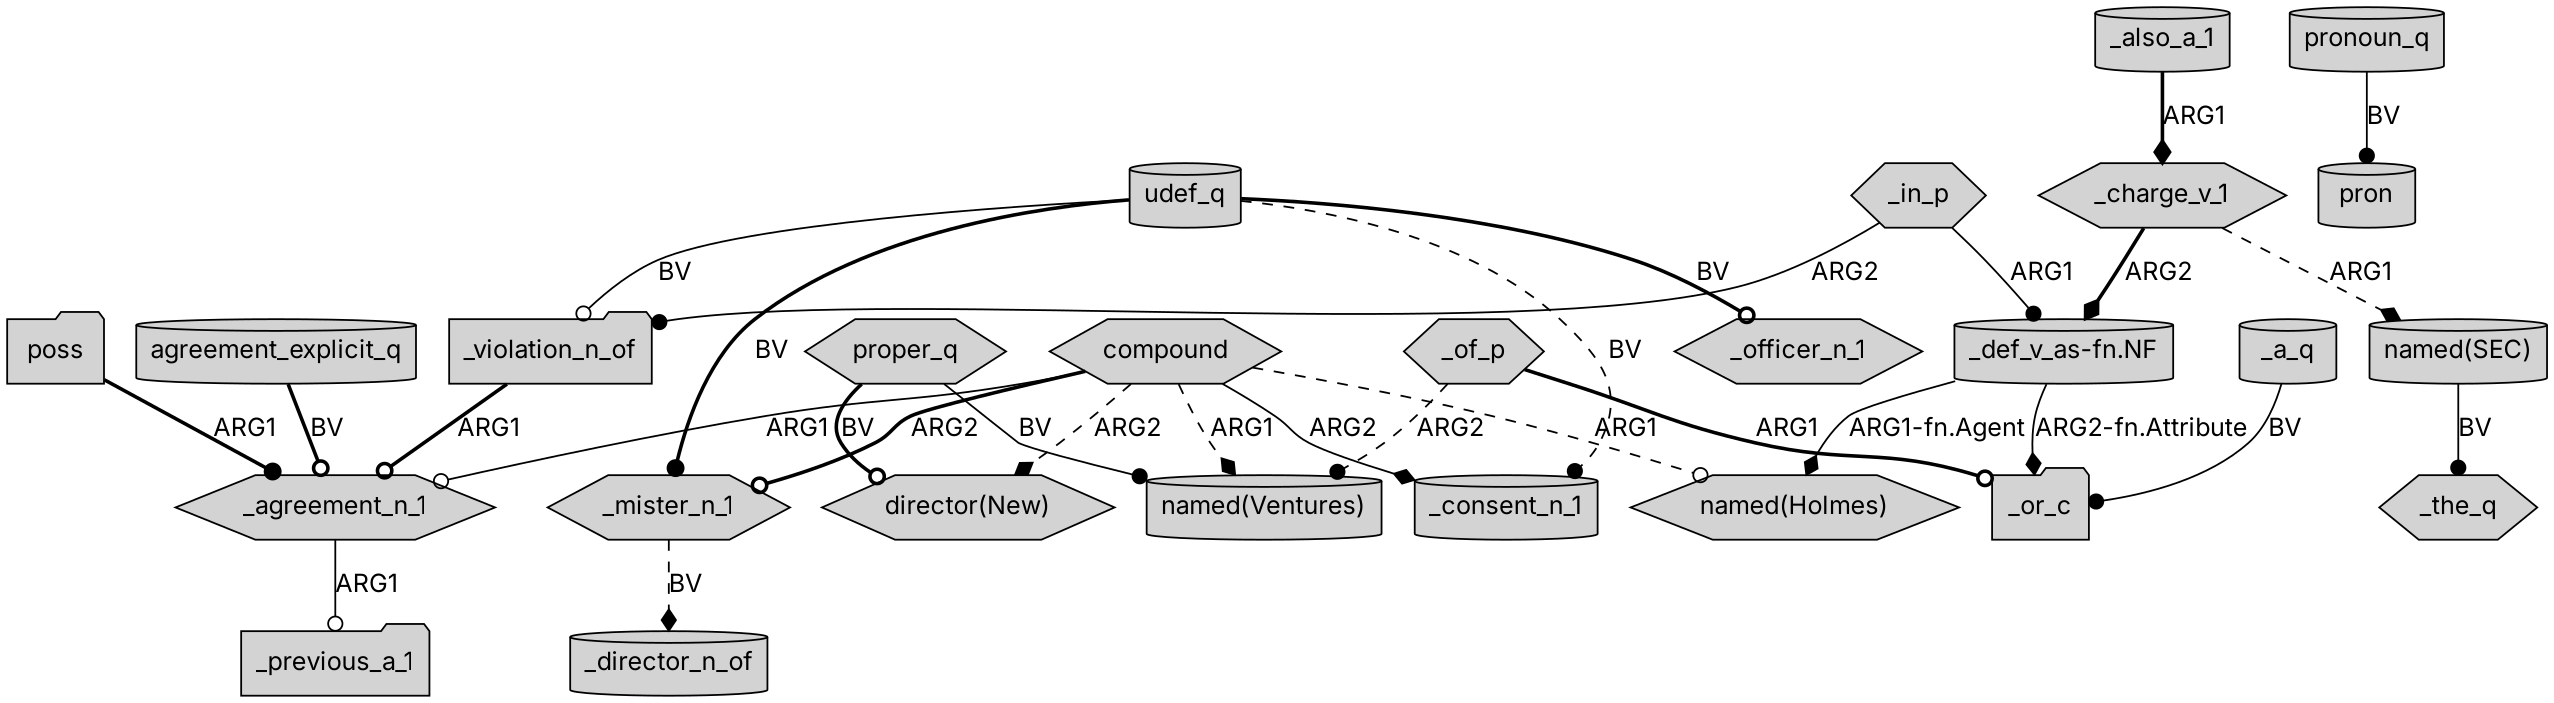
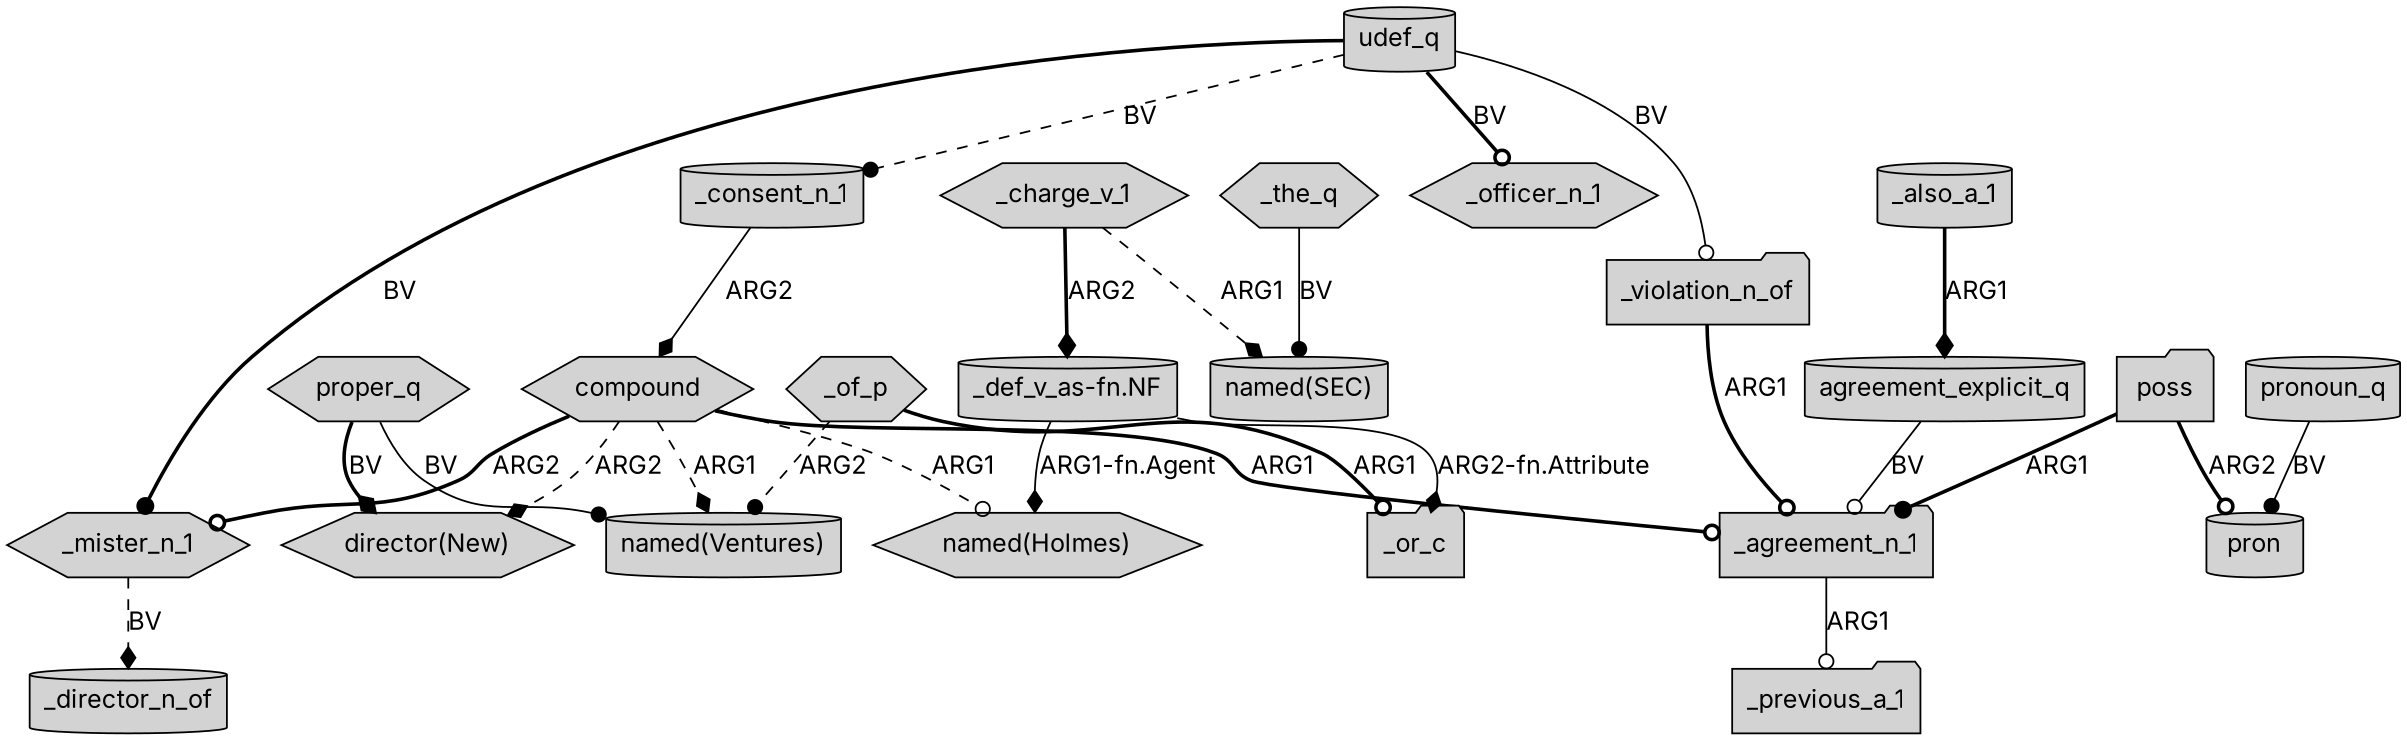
(2162, 107) -> (1945, 281)
(1919, 195) -> none
(2288, 351) -> none
(765, 416) -> (1215, 453)
(2458, 422) -> (1299, 285)
(303, 423) -> (1890, 461)
(837, 431) -> (344, 461)
(1303, 439) -> (711, 283)
none -> (2198, 462)
(335, 507) -> (1826, 545)
